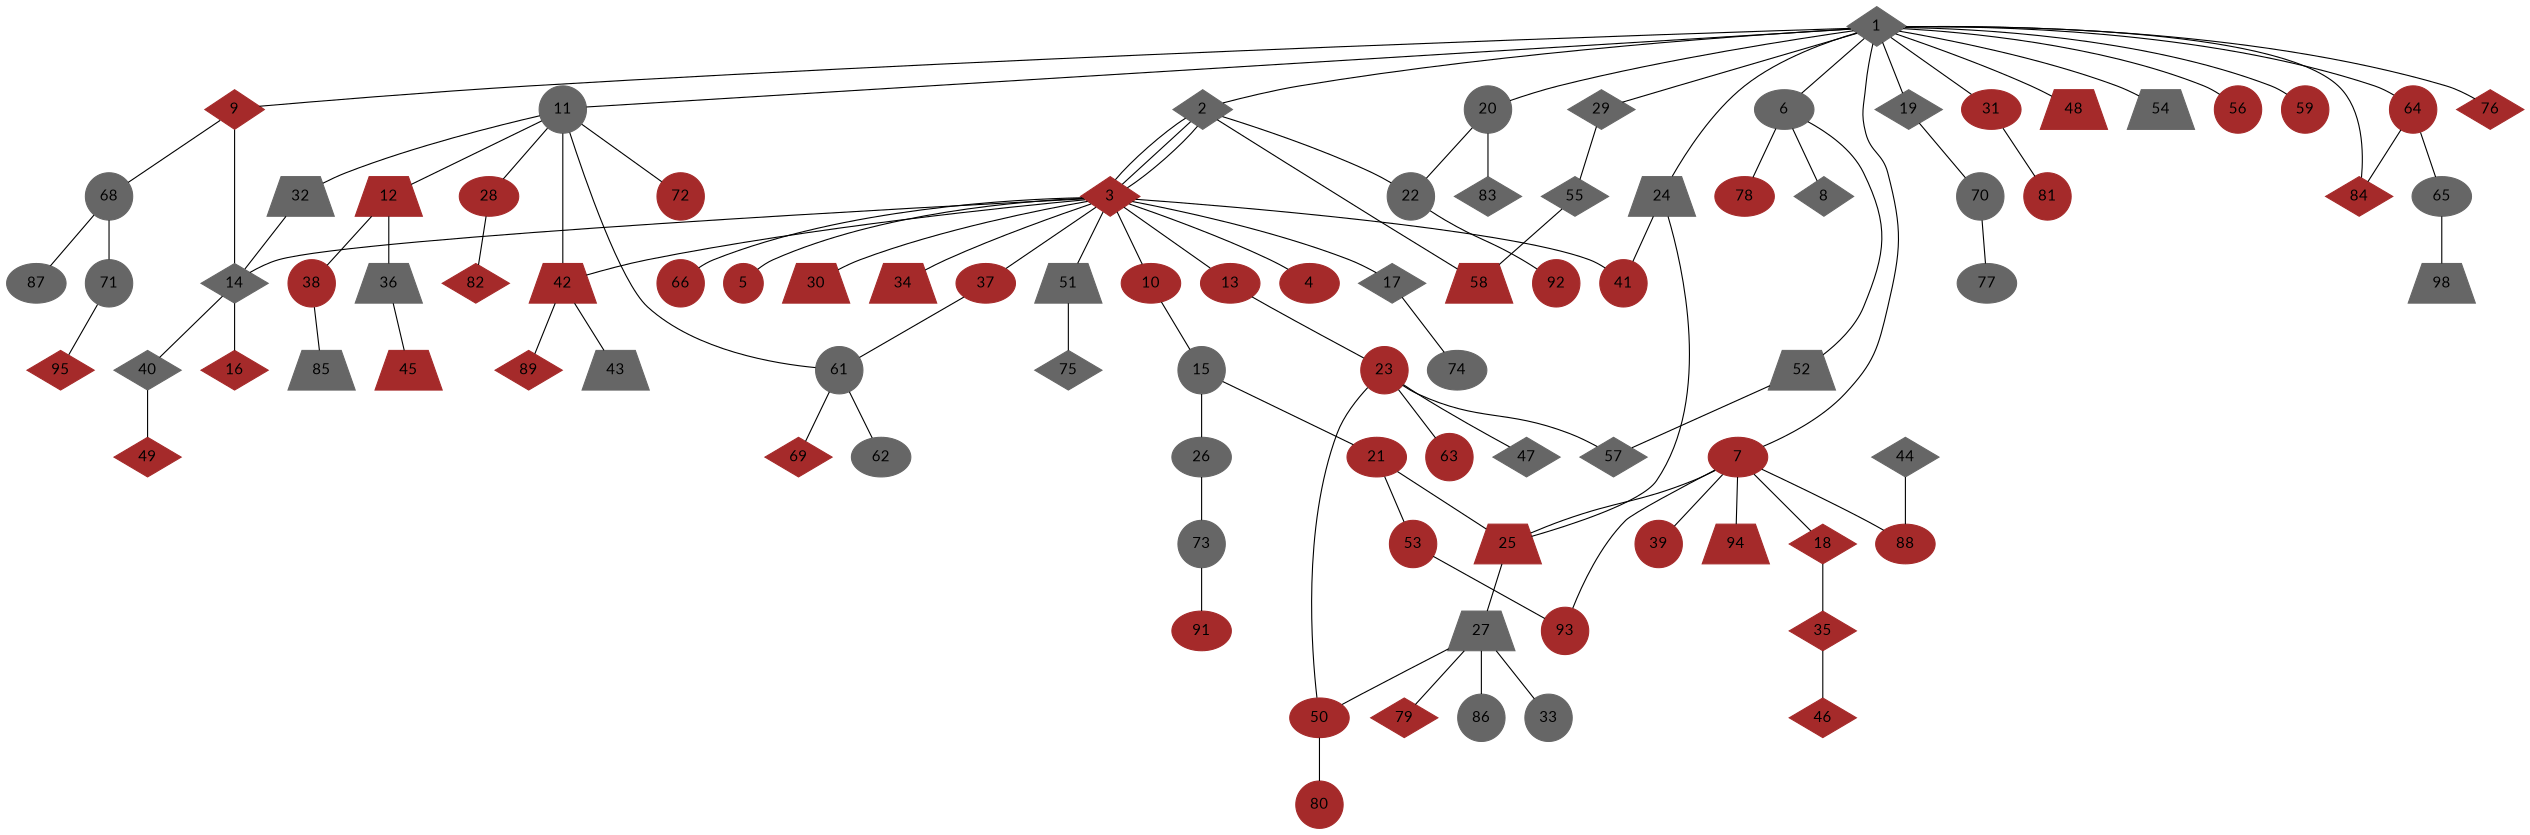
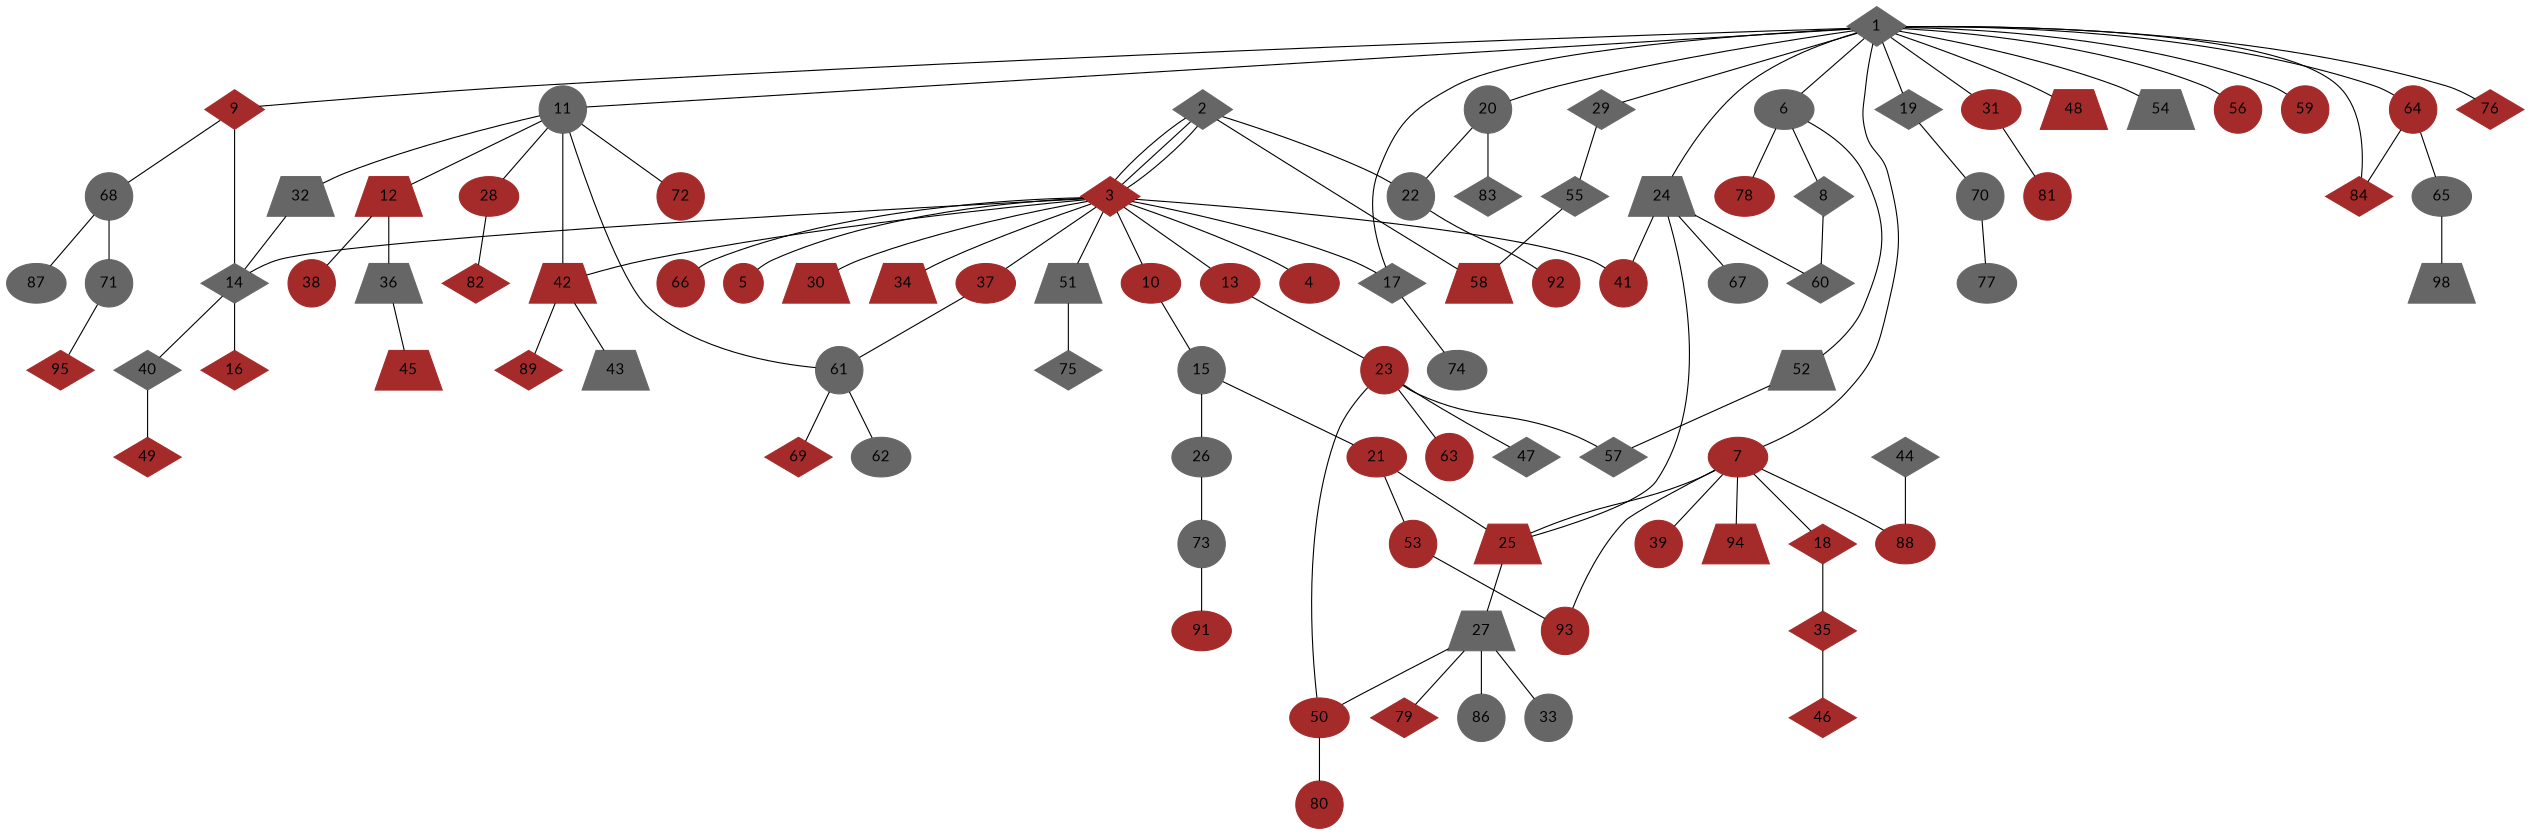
(1520, 57) -> (1543, 60)
none -> (1738, 283)
none -> (1821, 283)
(322, 370) -> none
